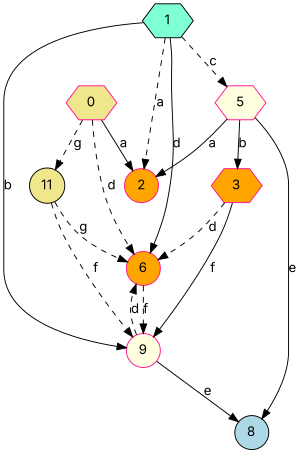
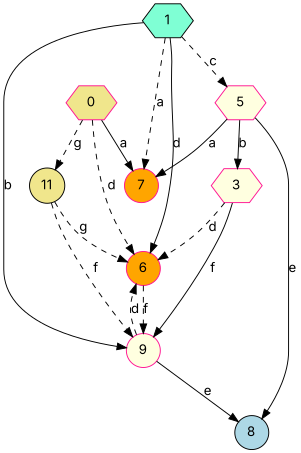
(141, 186) -> (141, 186)
(237, 186) -> (237, 186)
